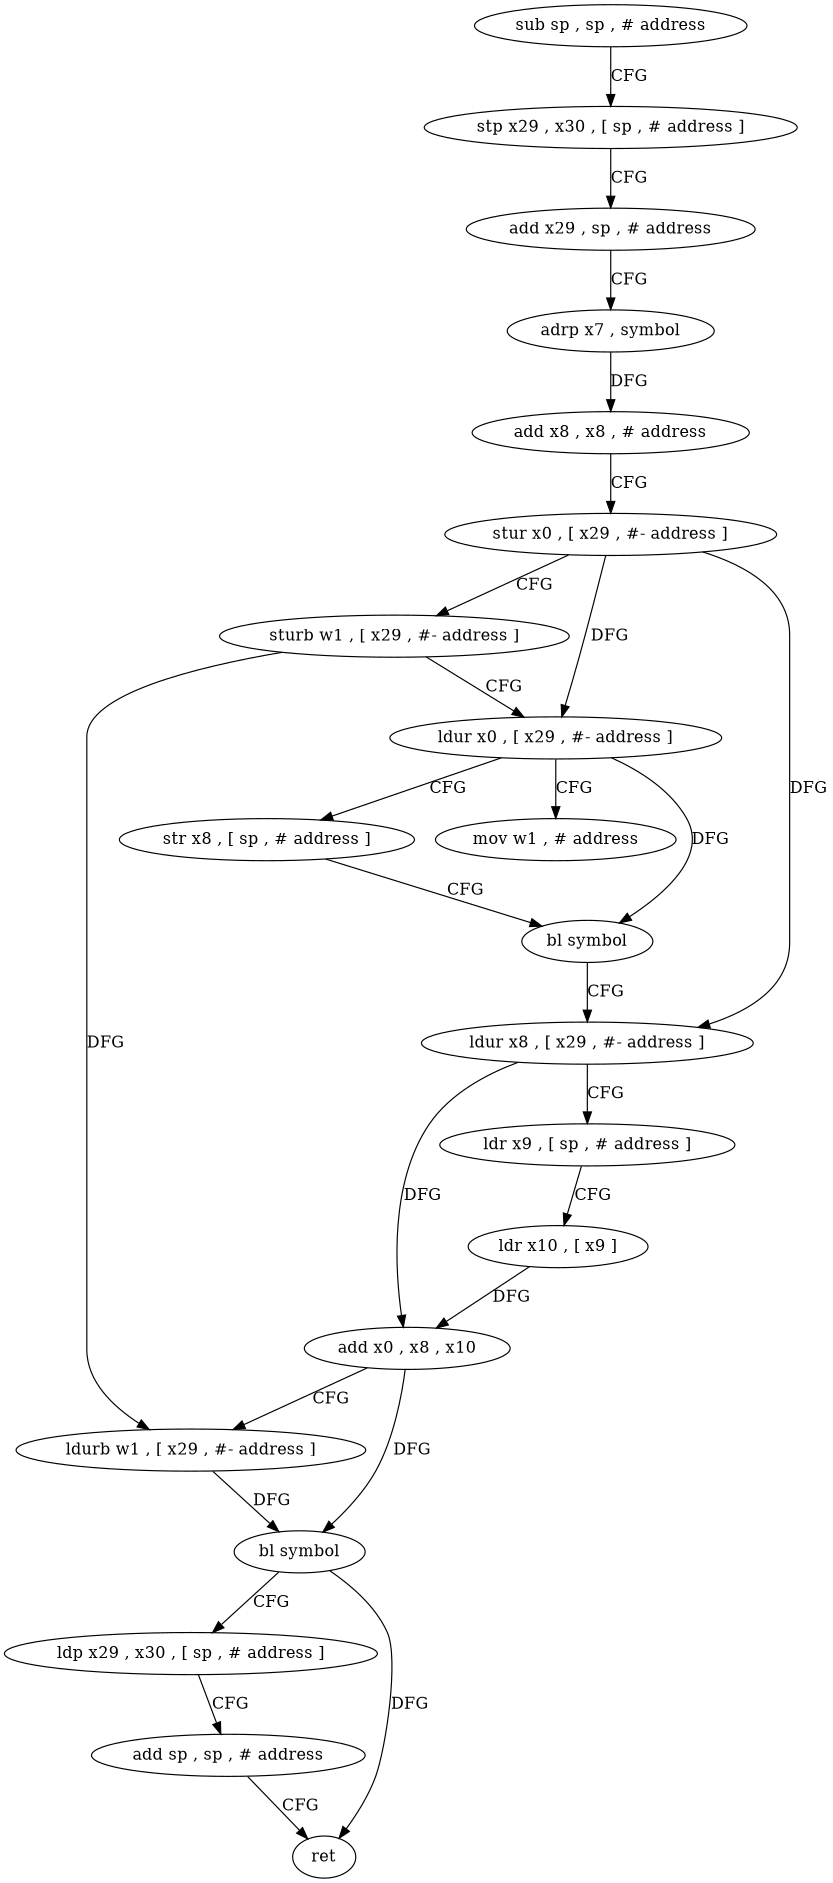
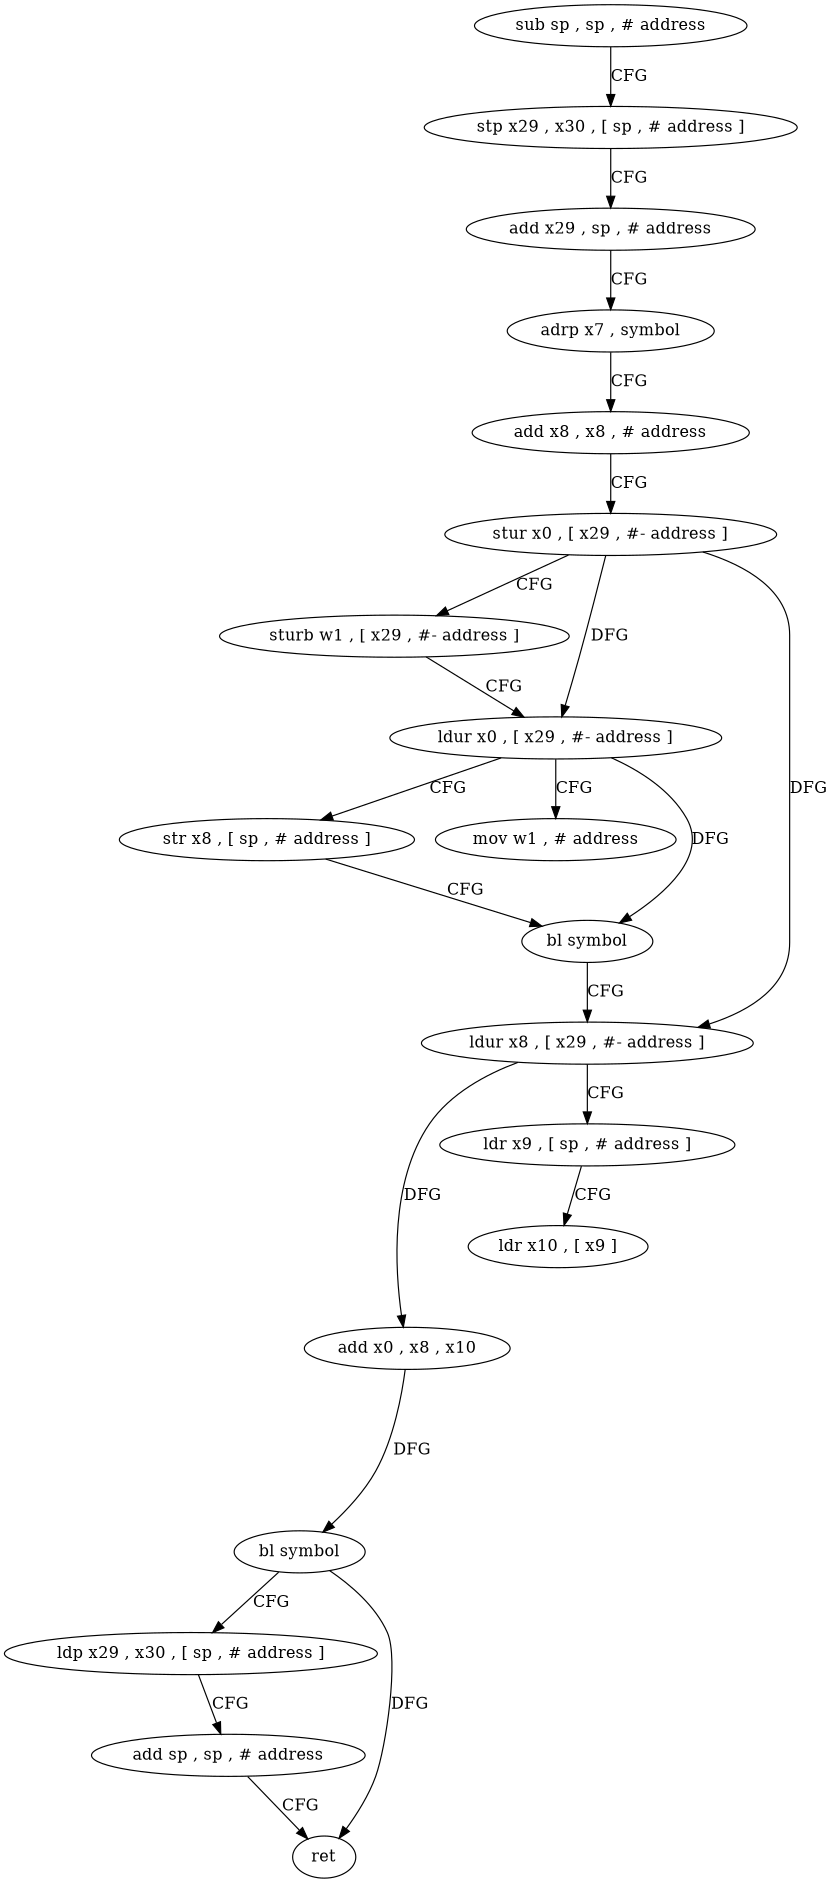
(629, 382) -> (629, 382)
(488, 1294) -> none
(191, 1450) -> none
